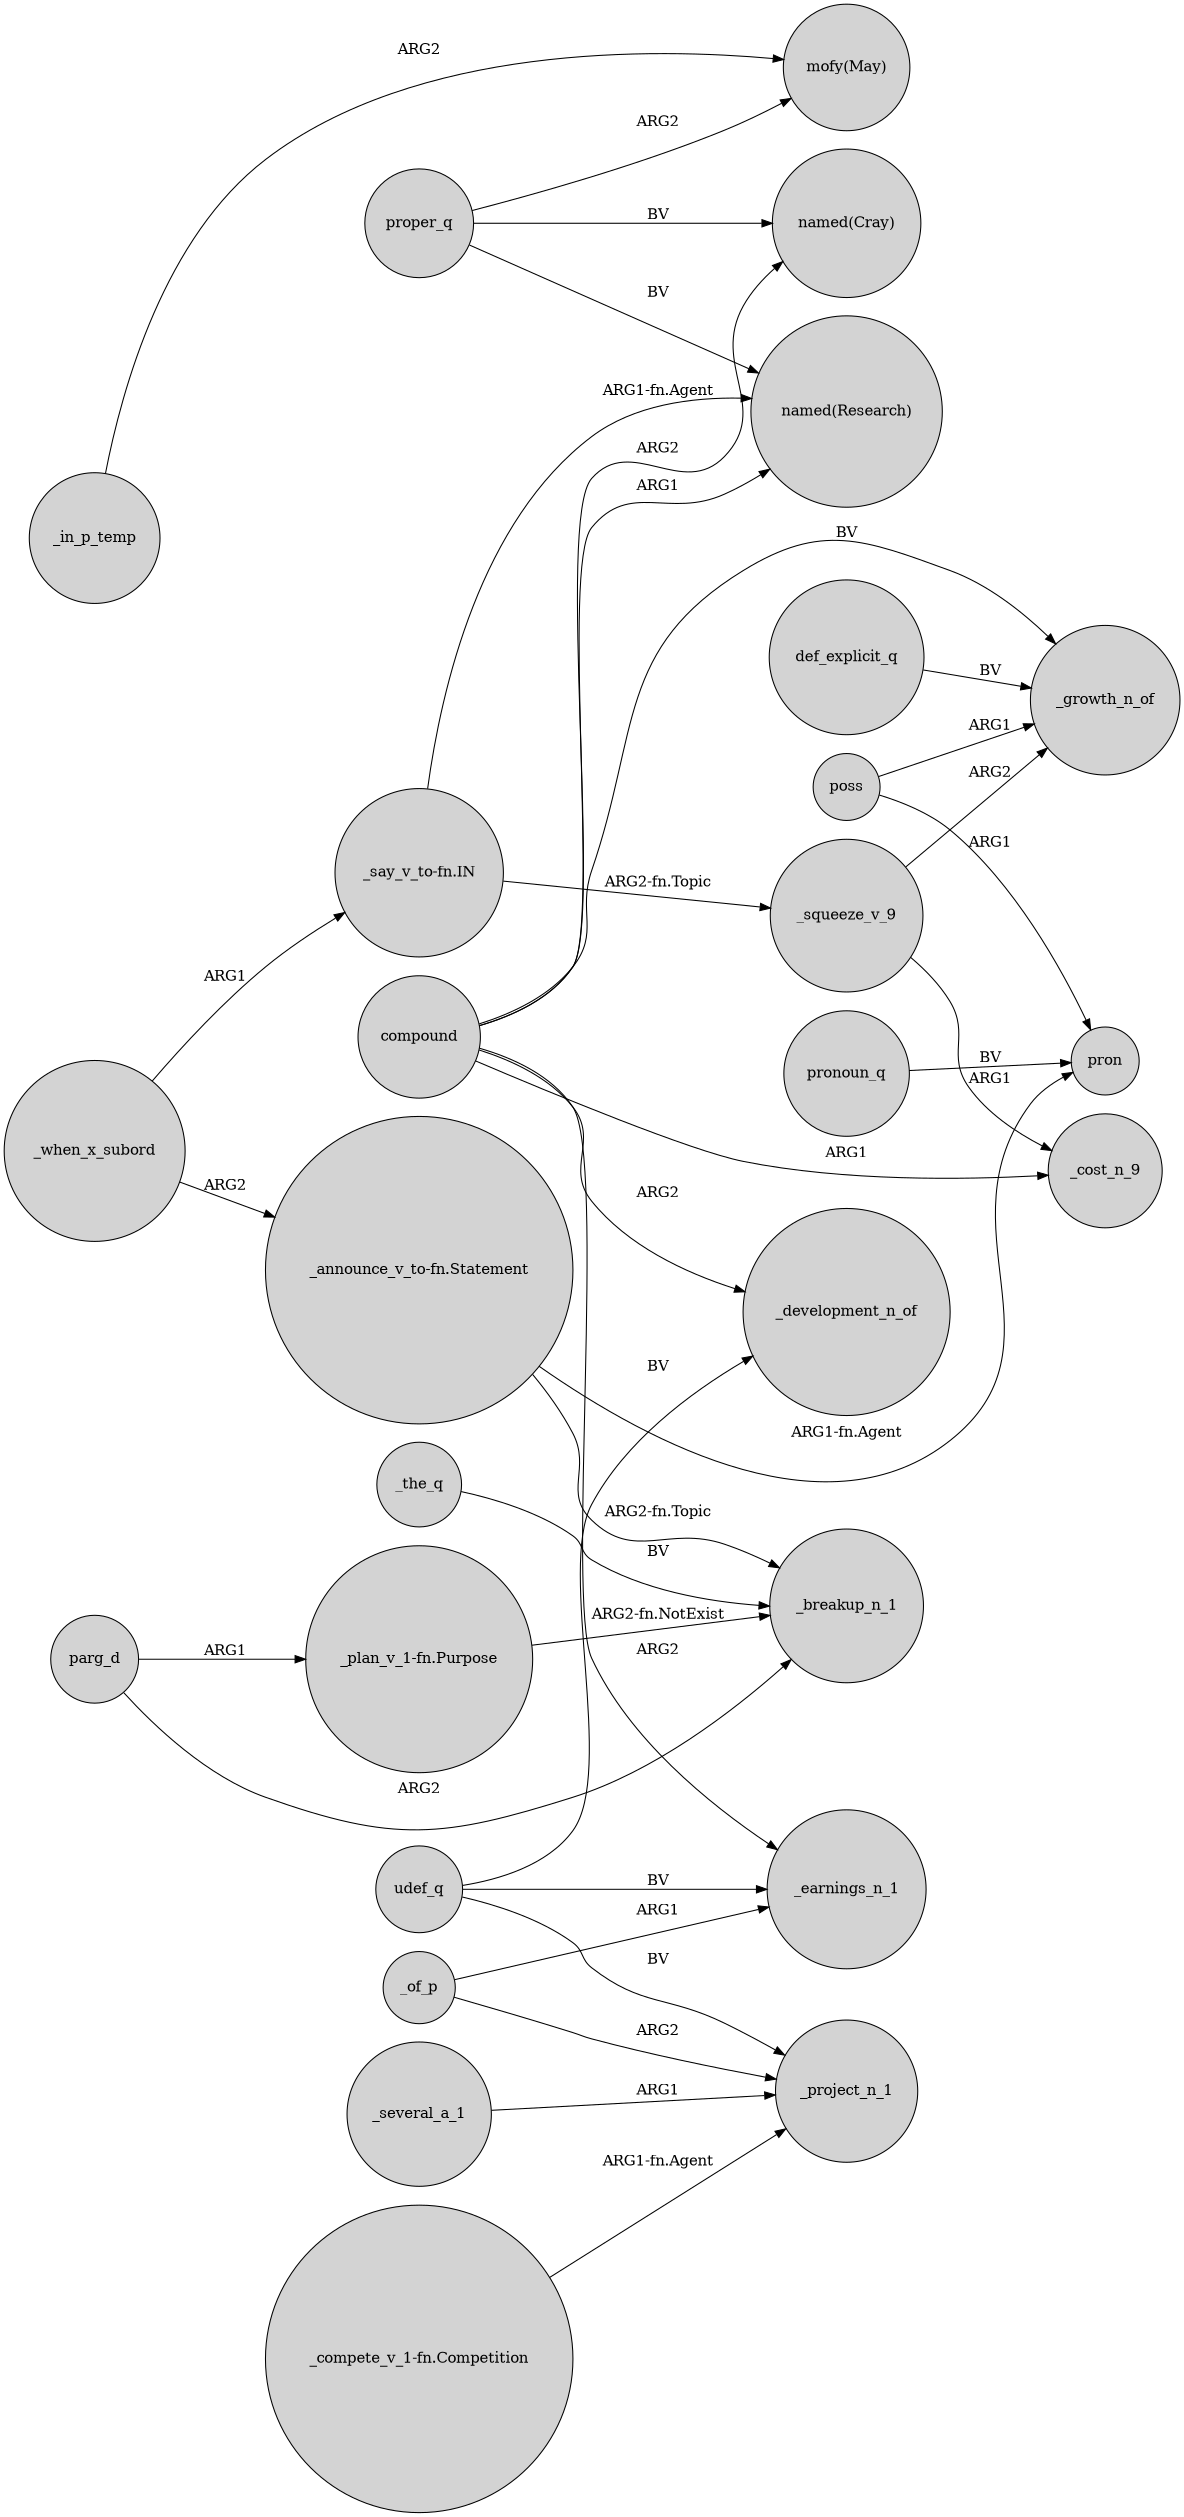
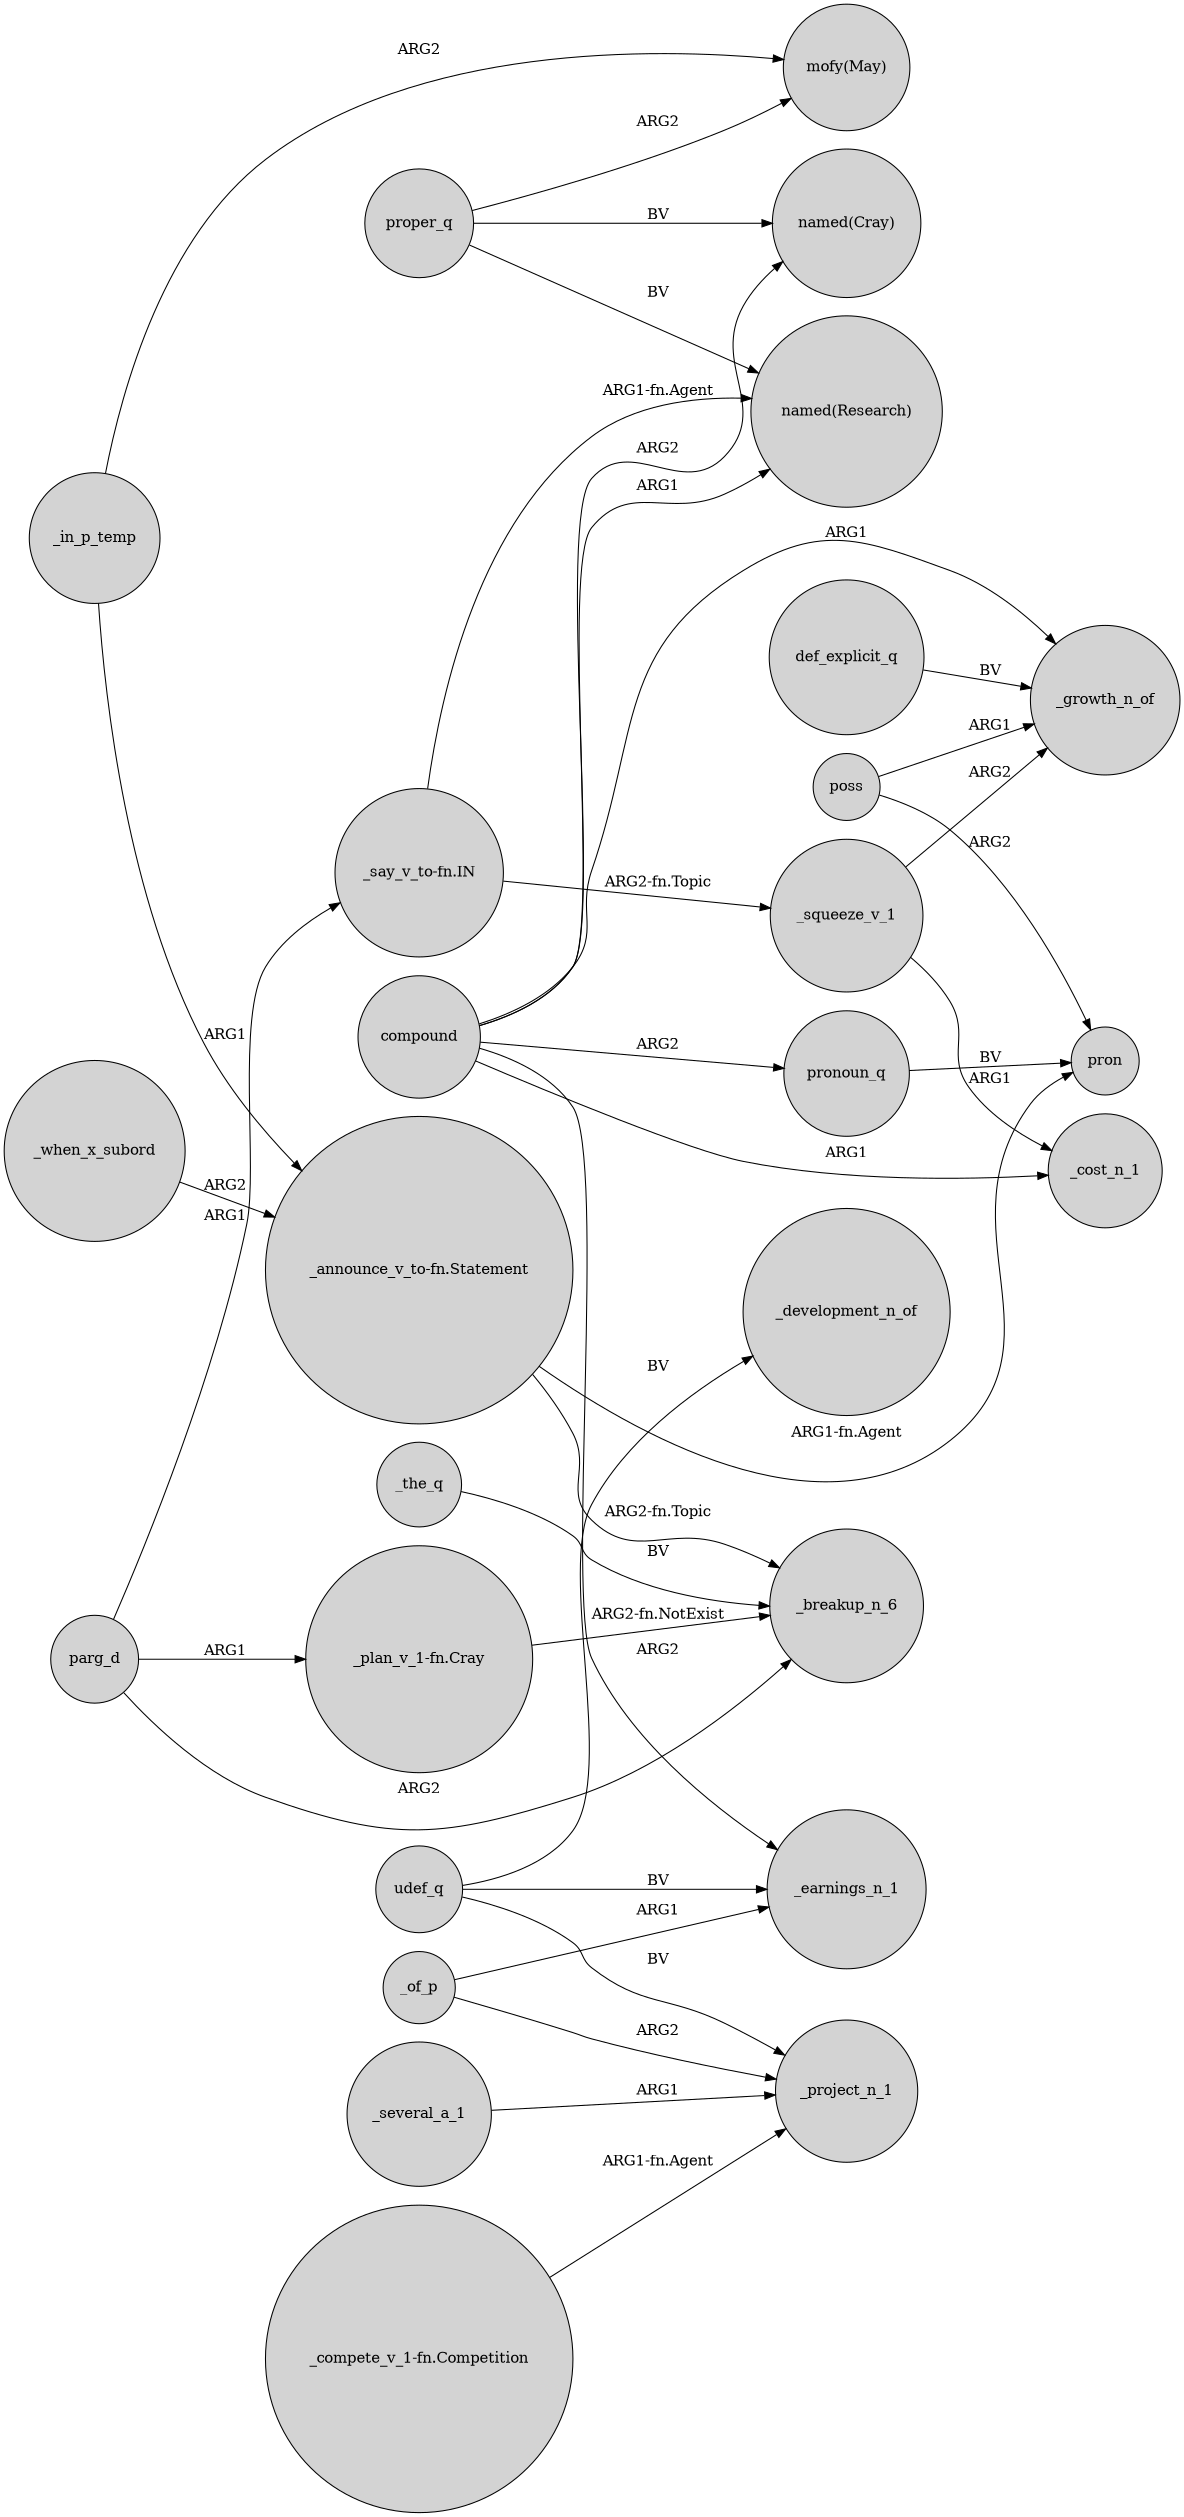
(847, 533) -> (847, 533)
(990, 843) -> (990, 843)
none -> (149, 901)
(847, 916) -> (847, 916)
(237, 992) -> (239, 1258)
(1105, 1171) -> (1105, 1171)
(597, 1207) -> (627, 1055)
(847, 1606) -> (847, 1606)
(419, 1659) -> (419, 1659)
